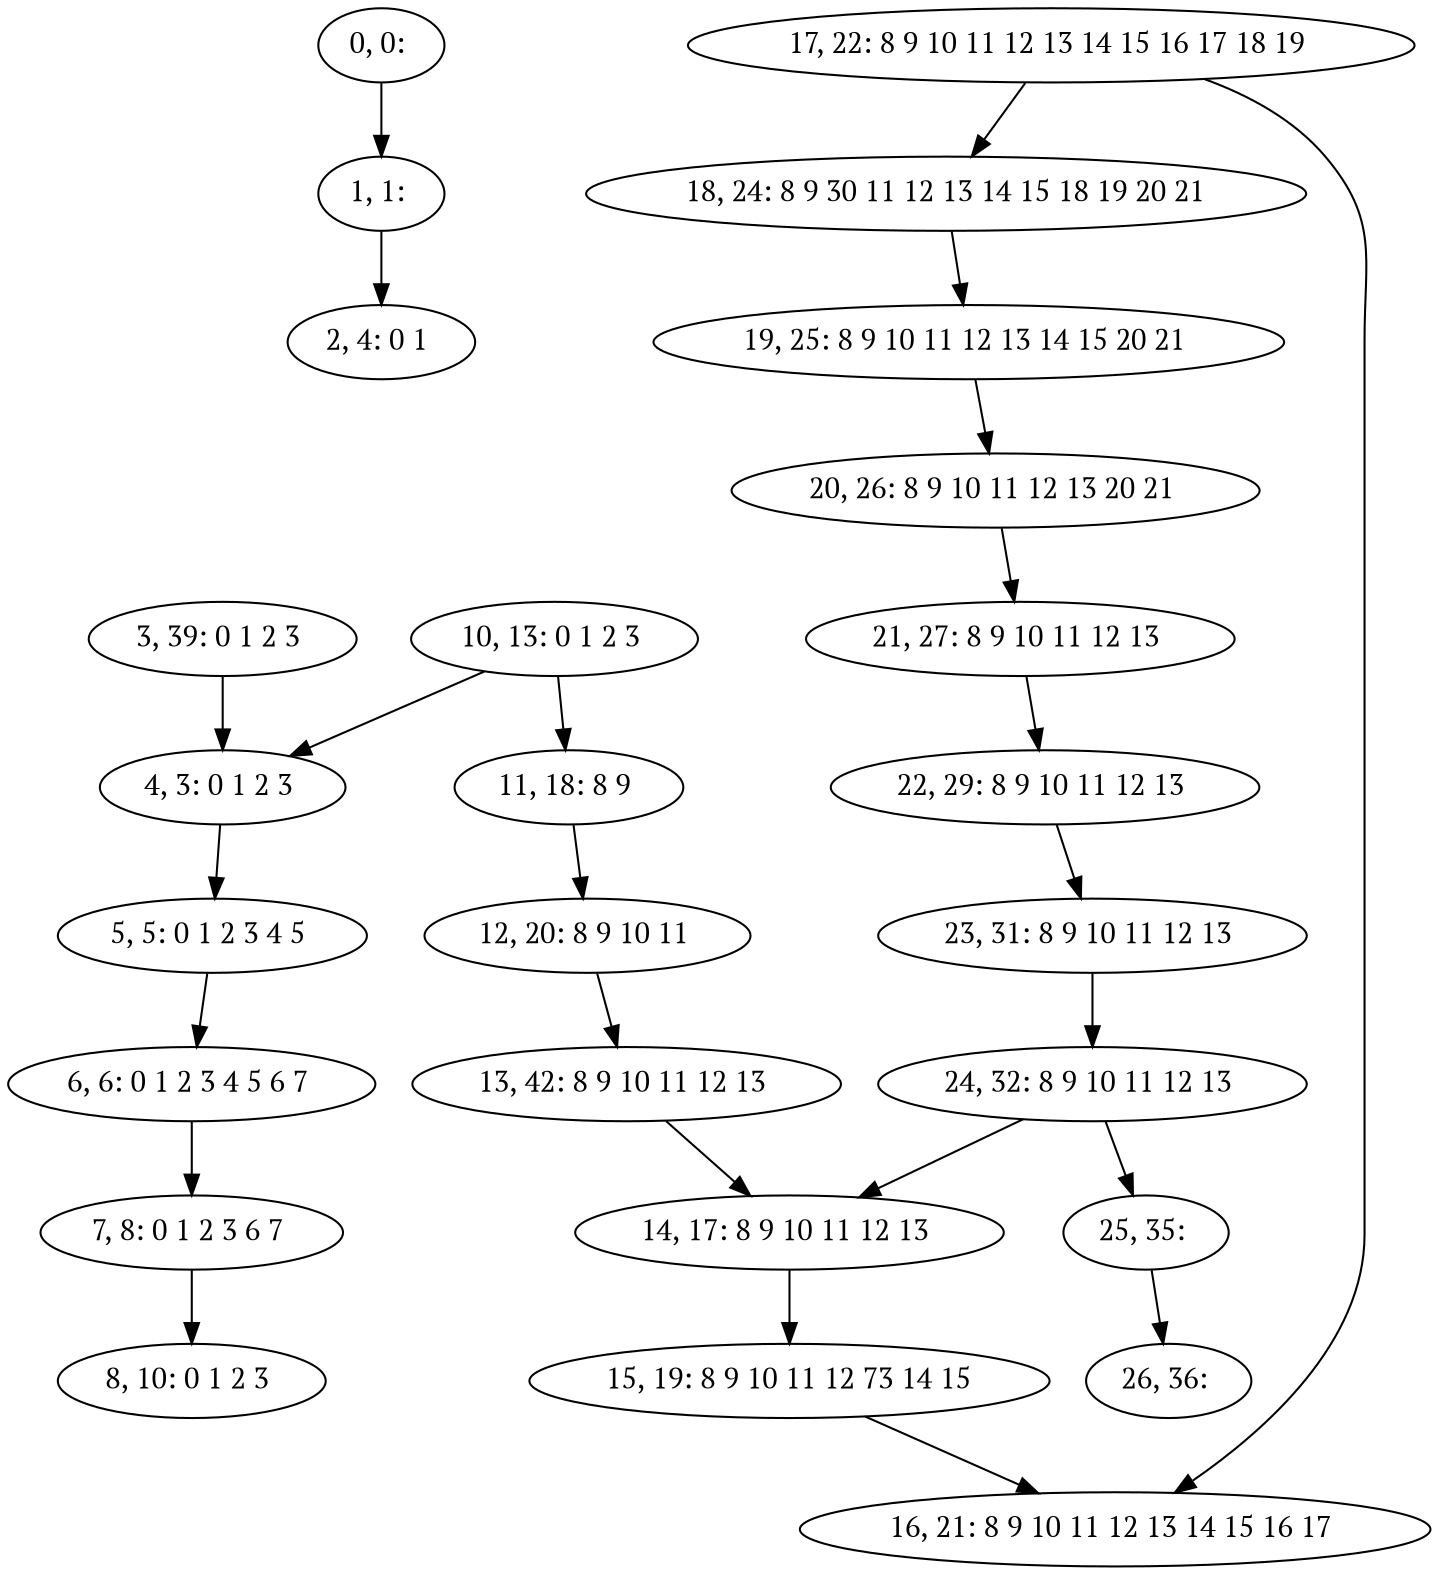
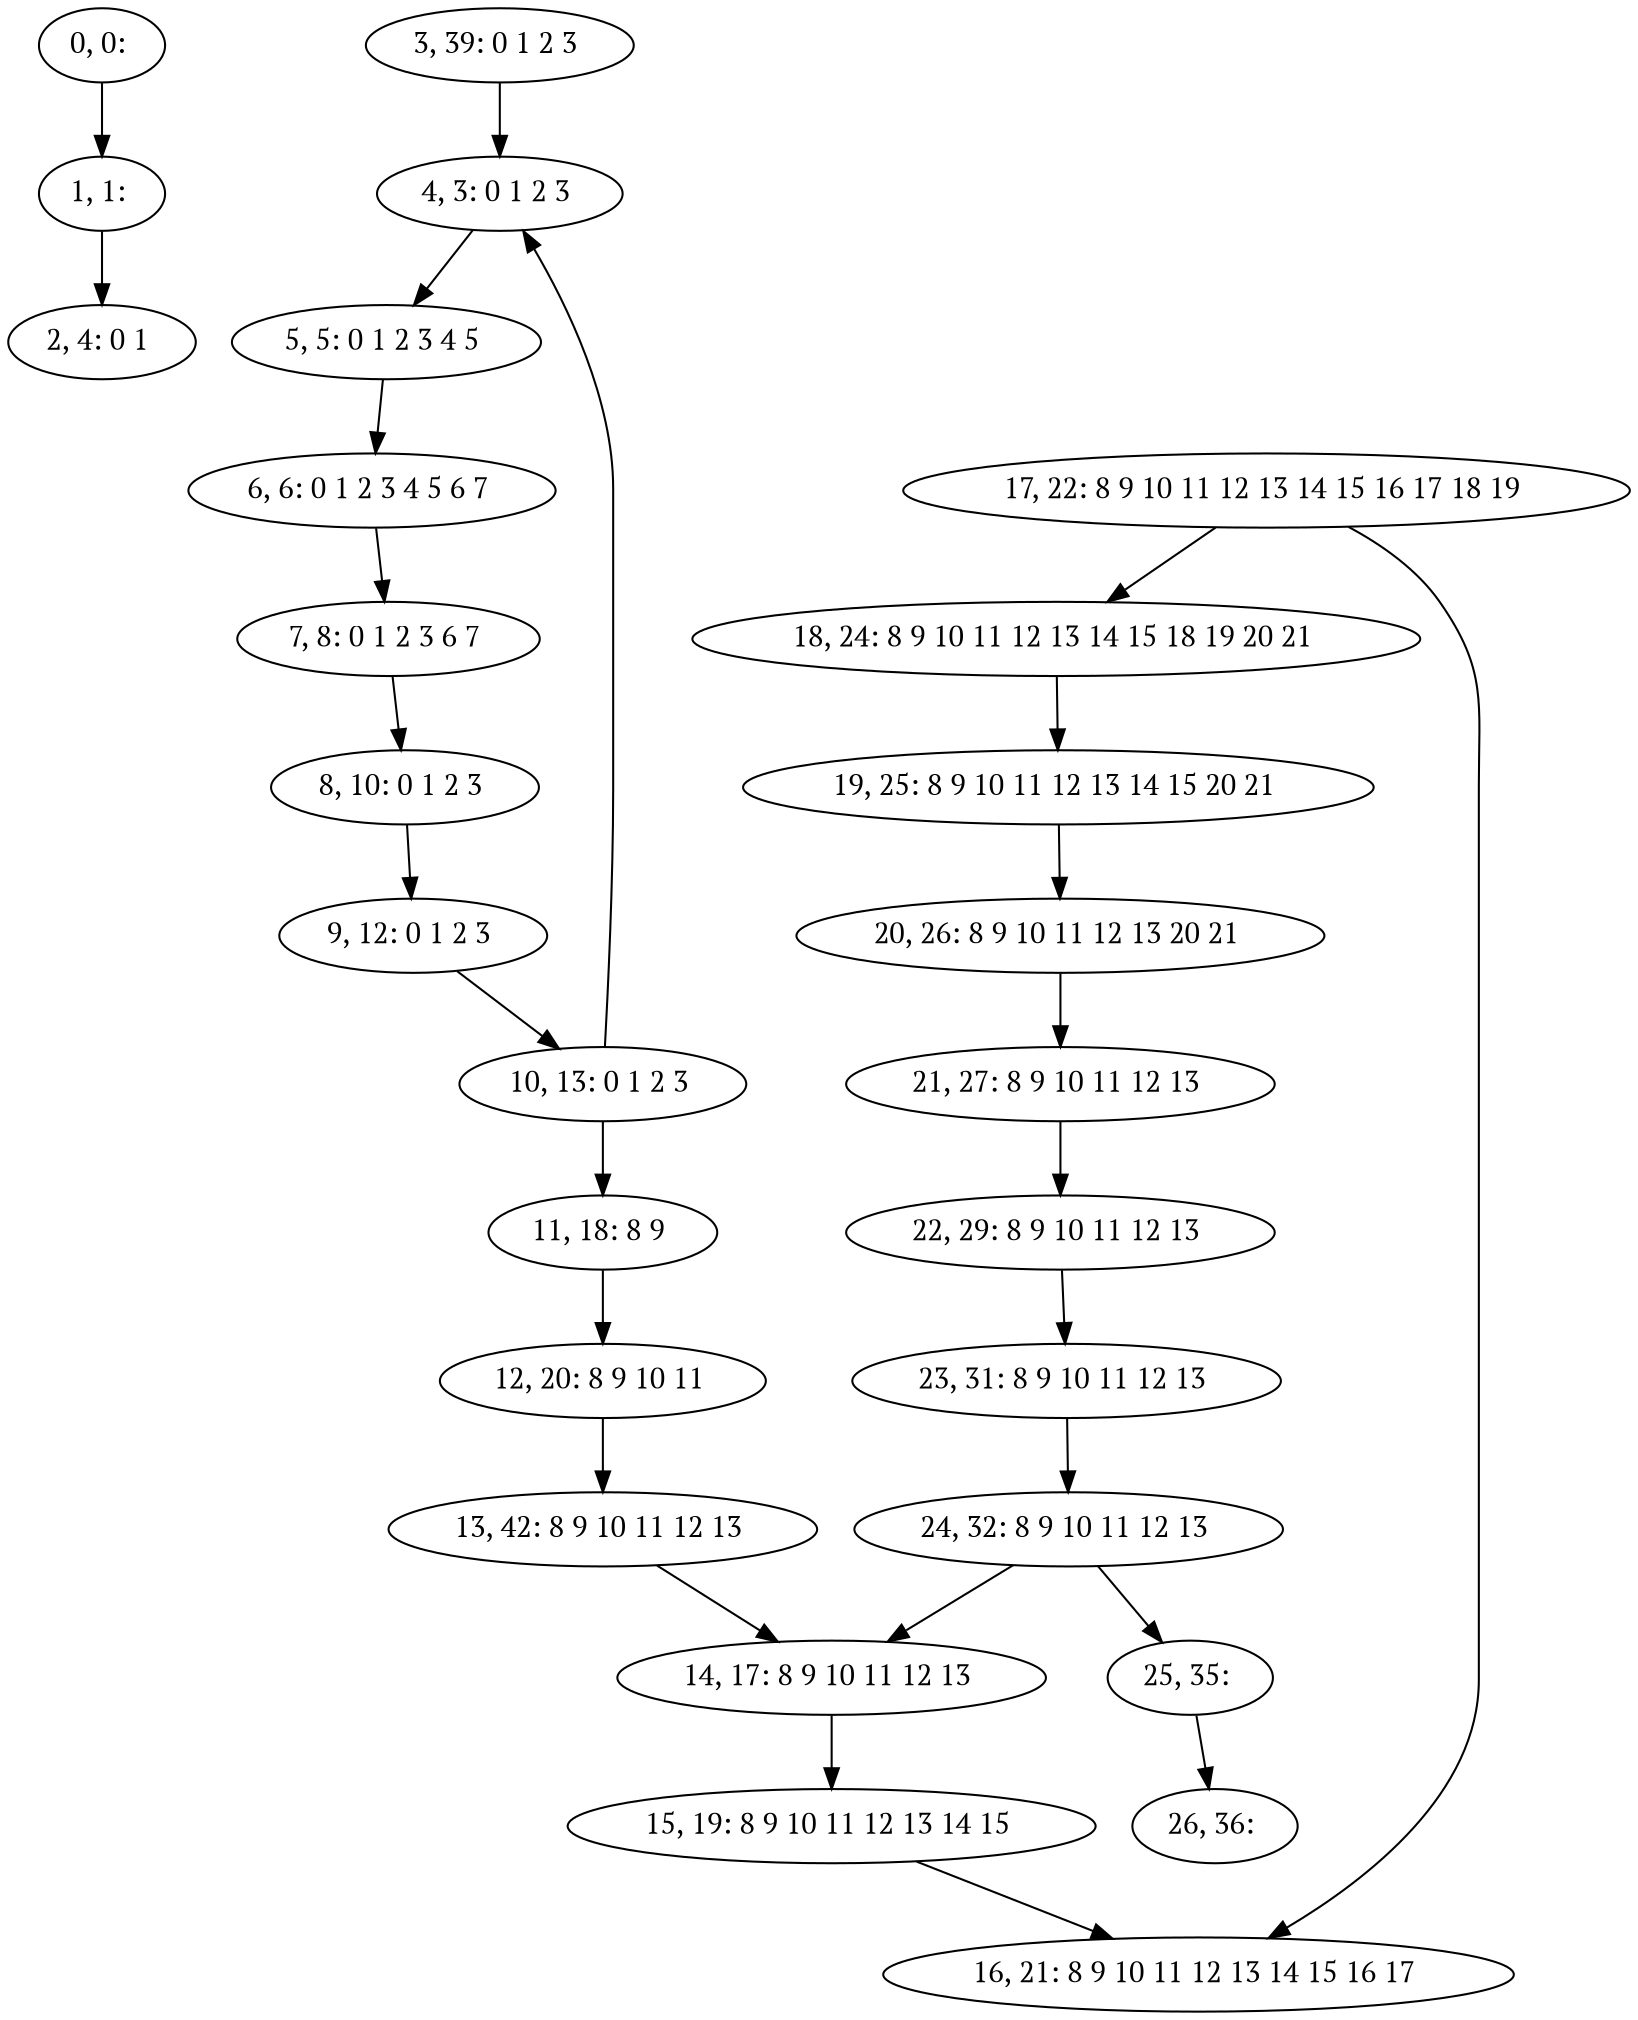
(946, 194) -> (1056, 639)
none -> (413, 936)
(789, 1381) -> (832, 1826)
